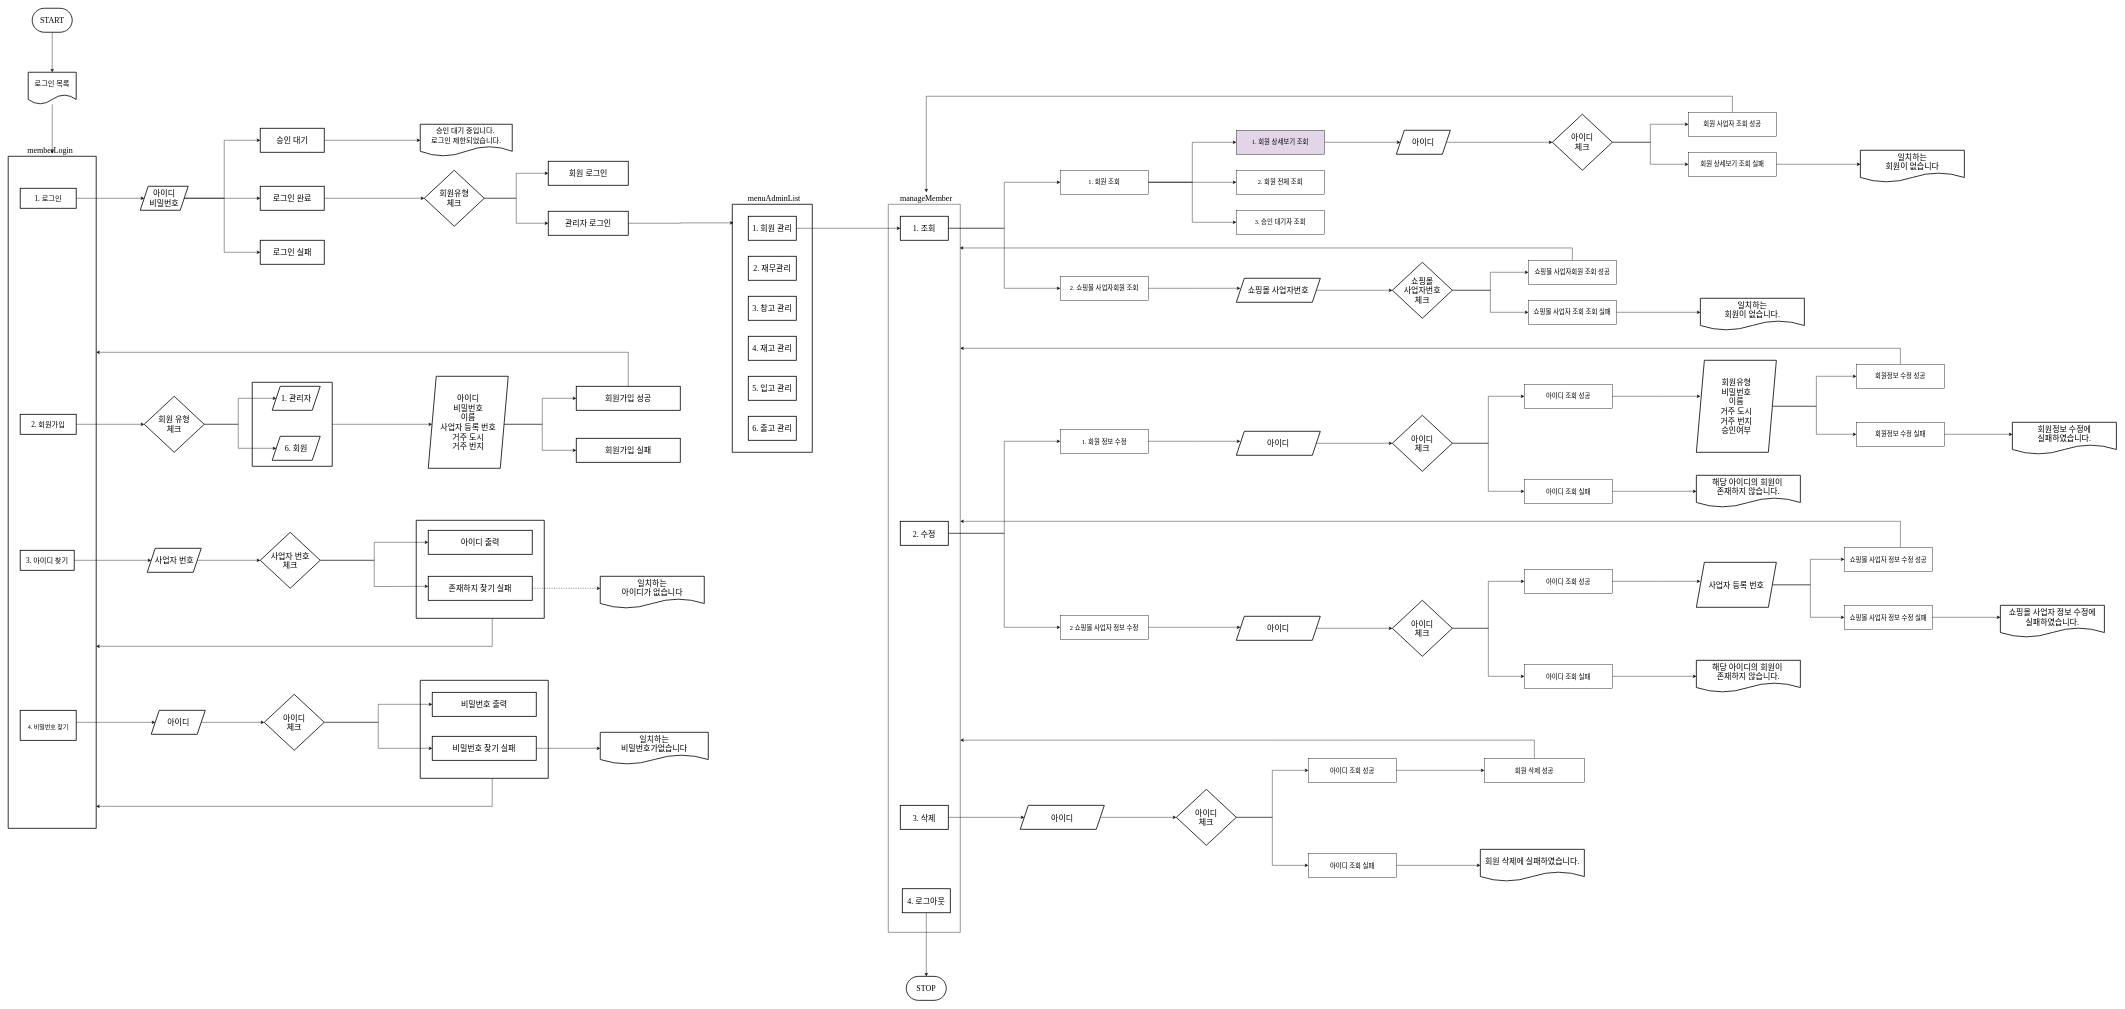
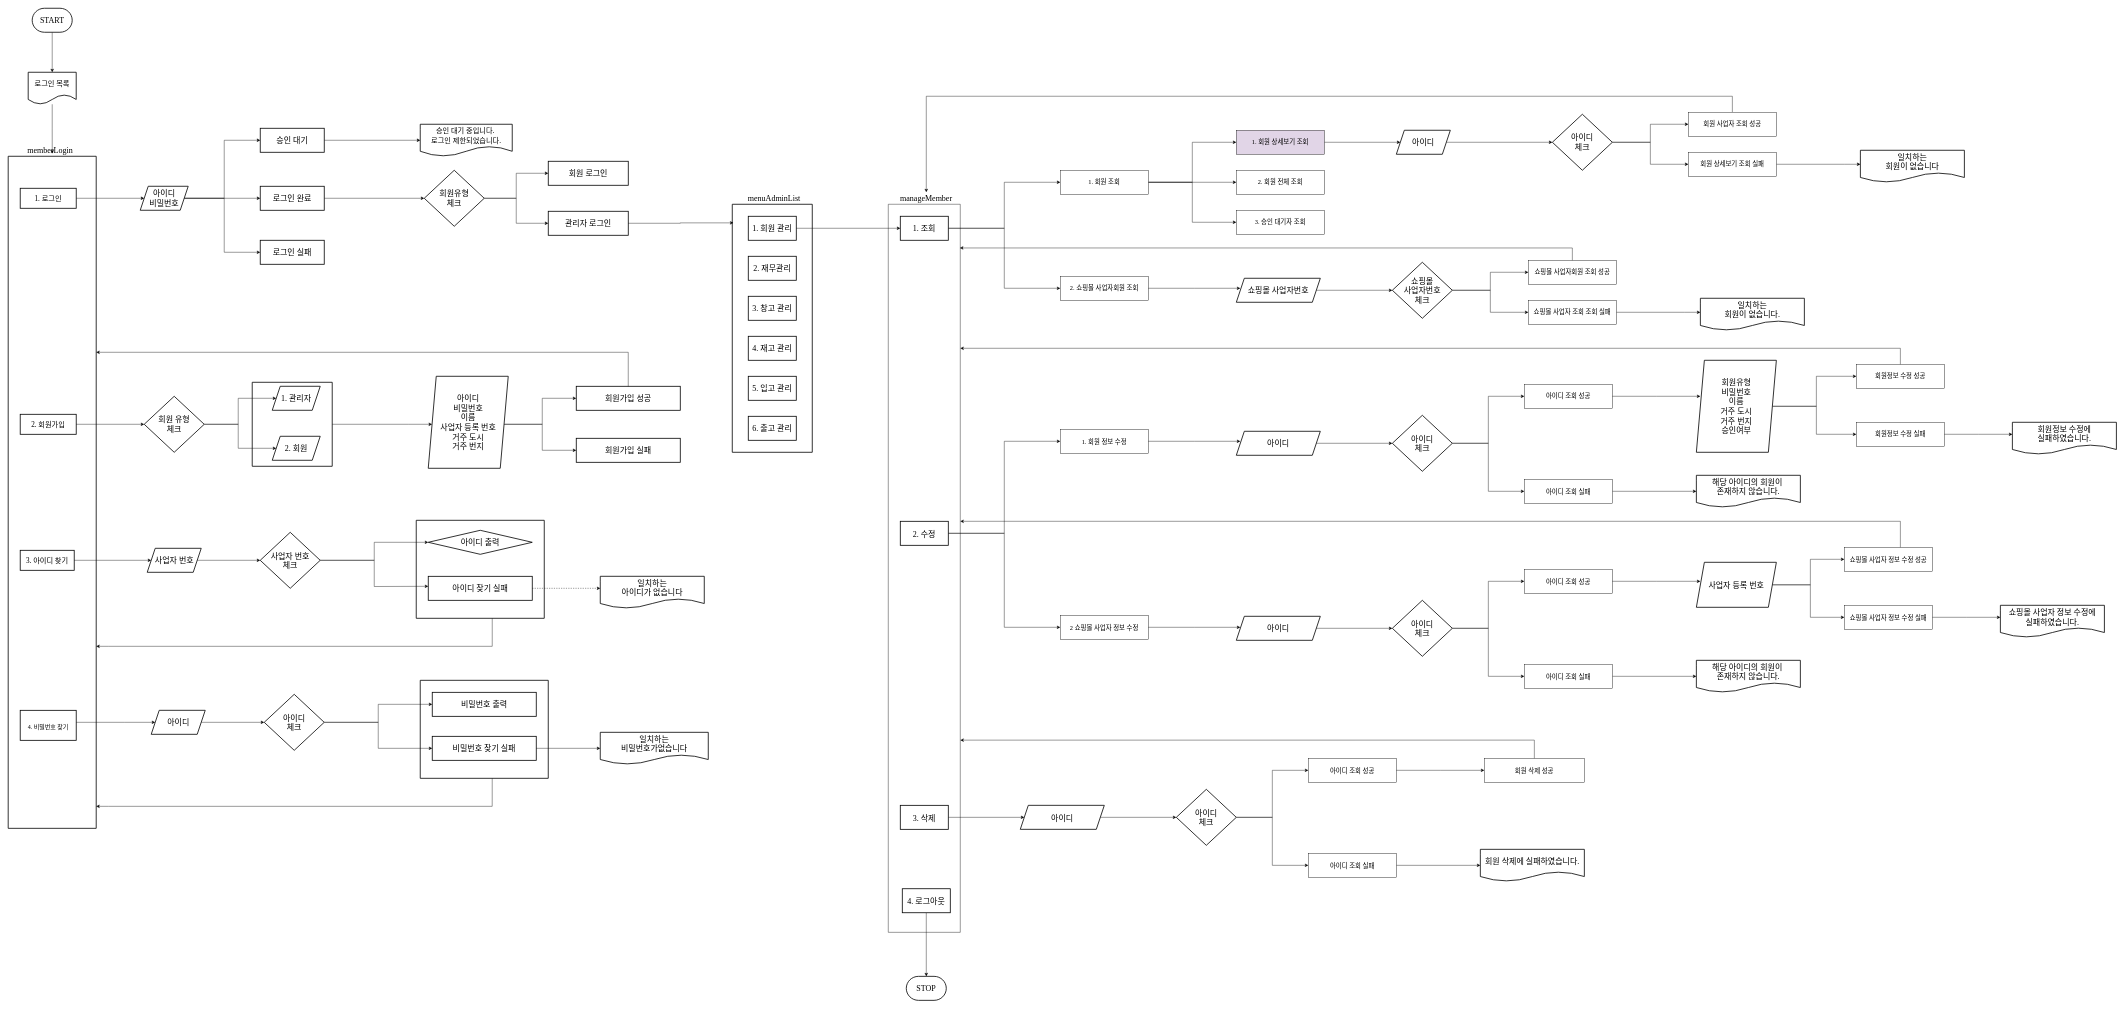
(296, 448) -> (296, 448)
(480, 542) -> (480, 542)
(480, 588) -> (480, 588)
